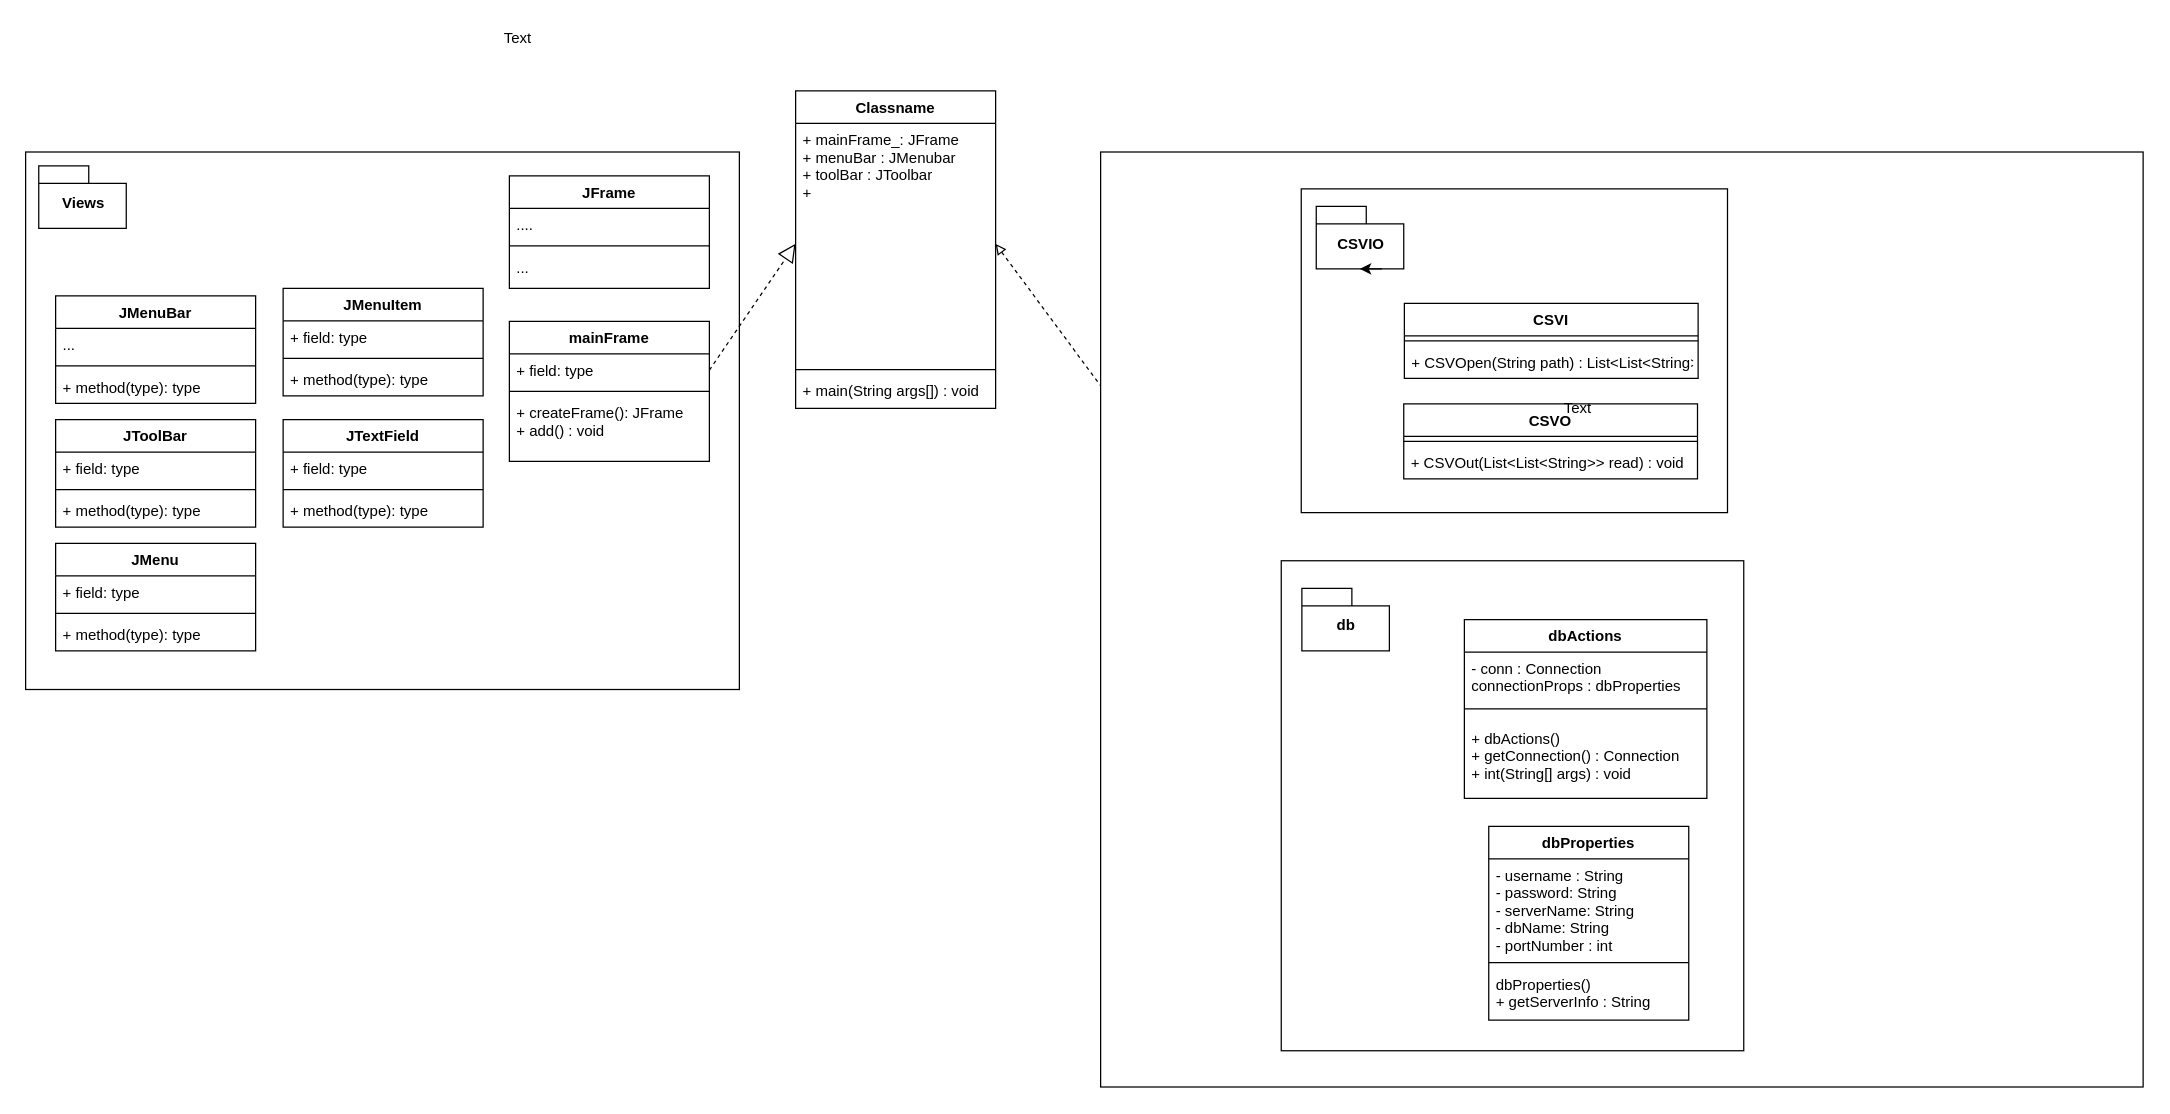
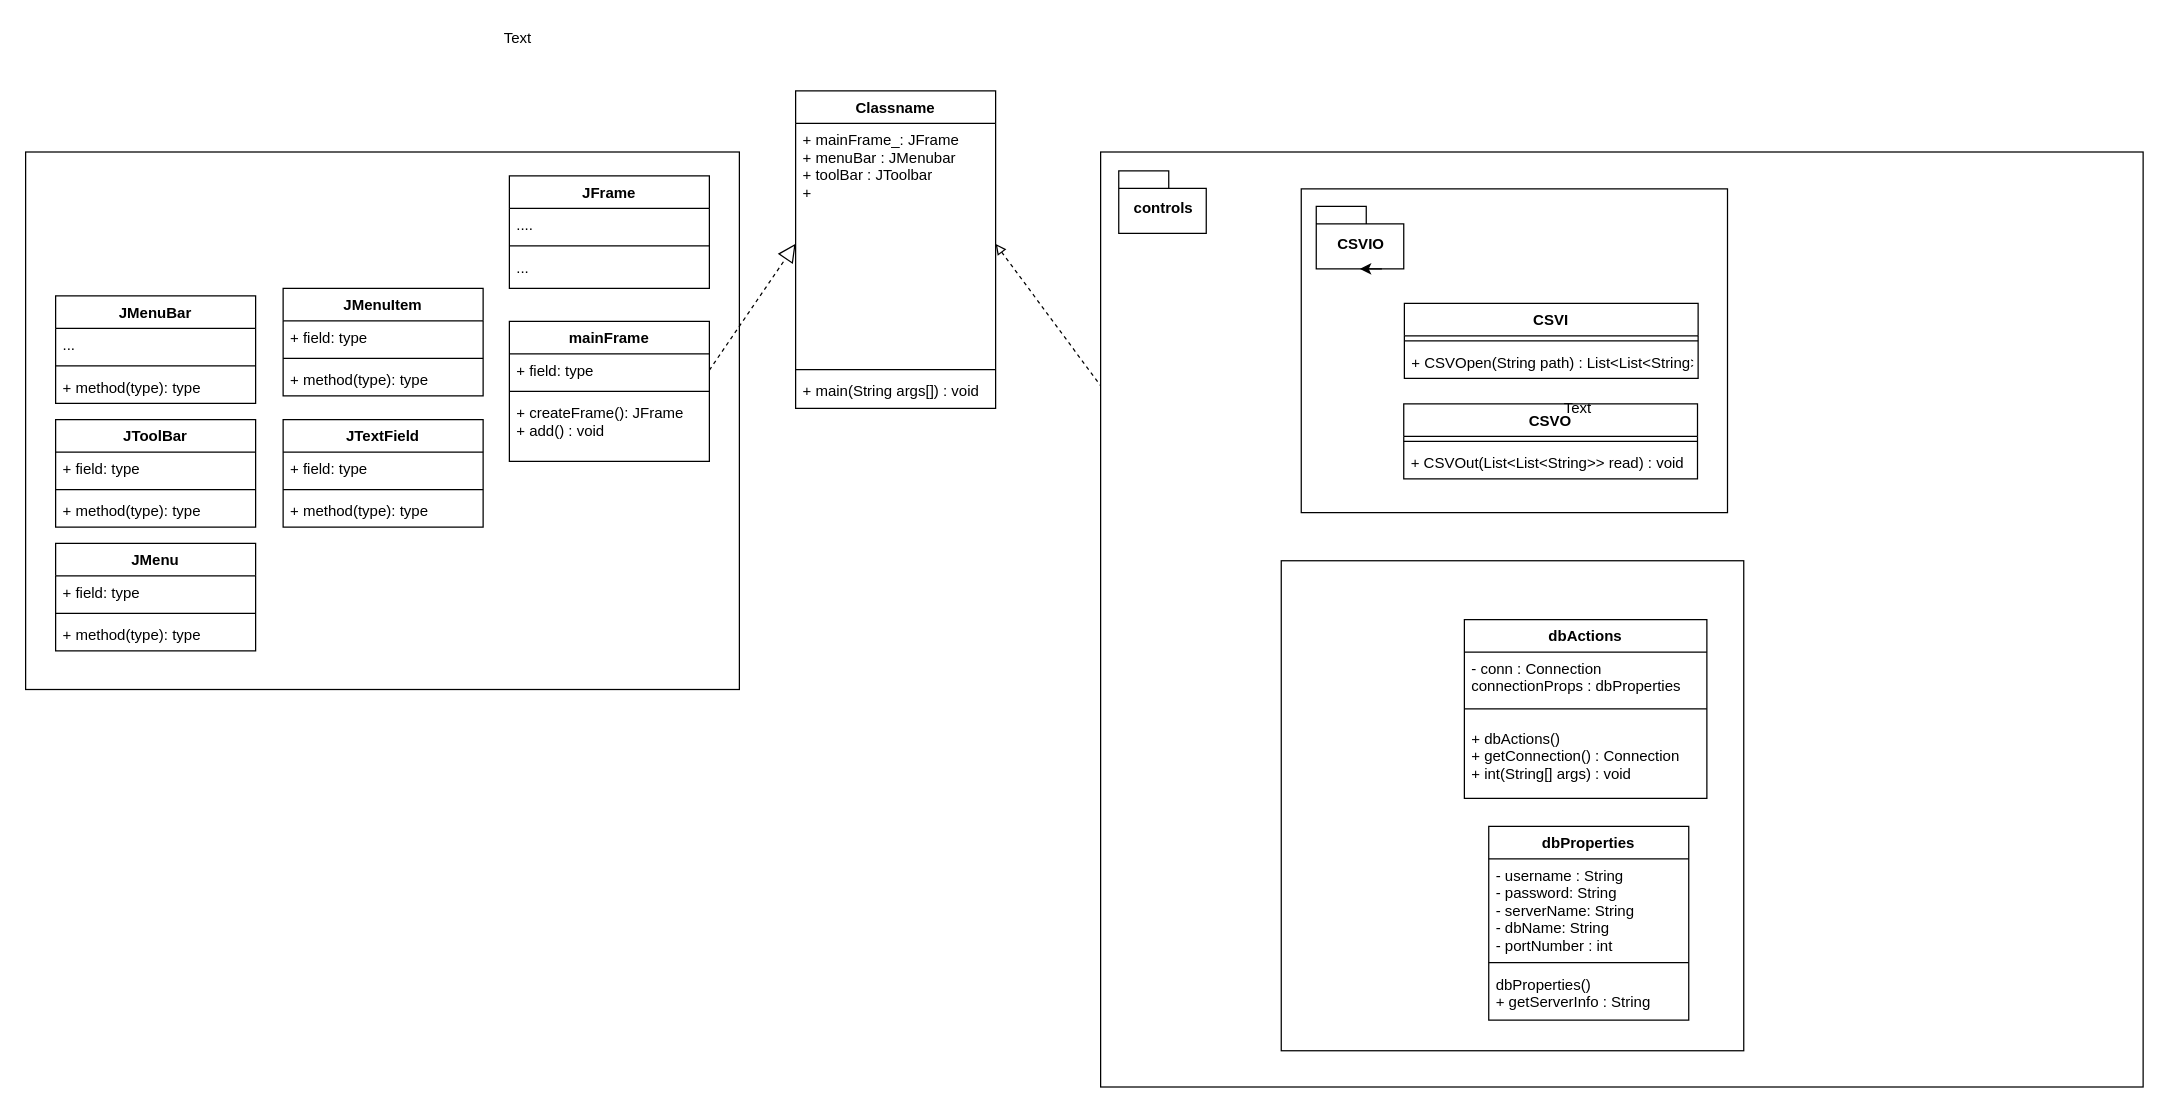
(83, 197) -> none
none -> (1163, 202)
(1346, 619) -> none
